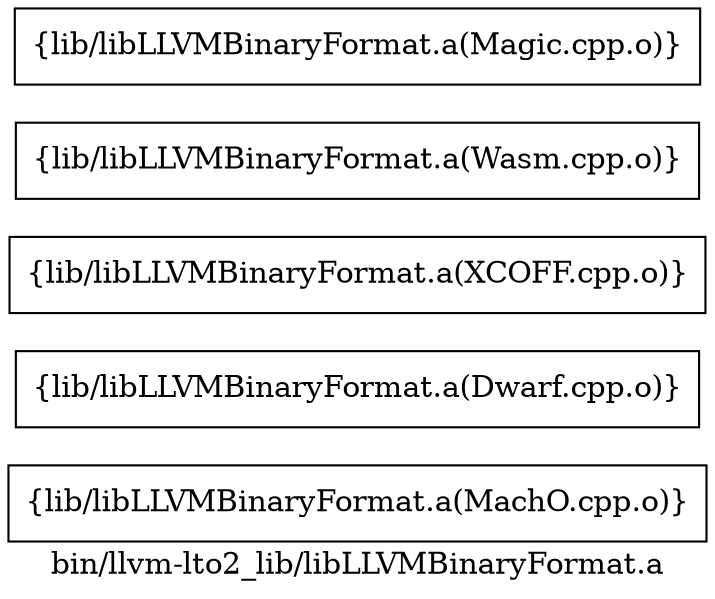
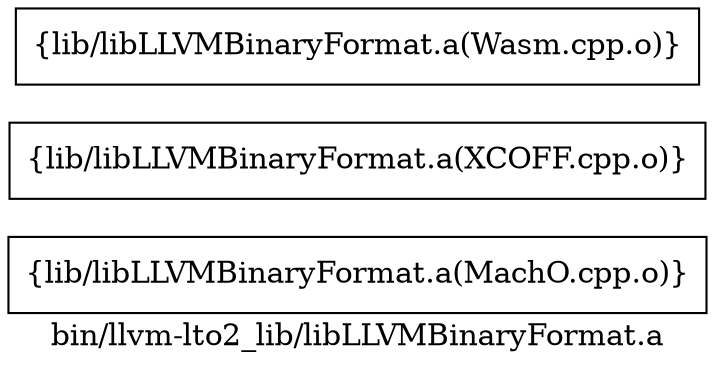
(357, 47) -> none
(357, 389) -> none
